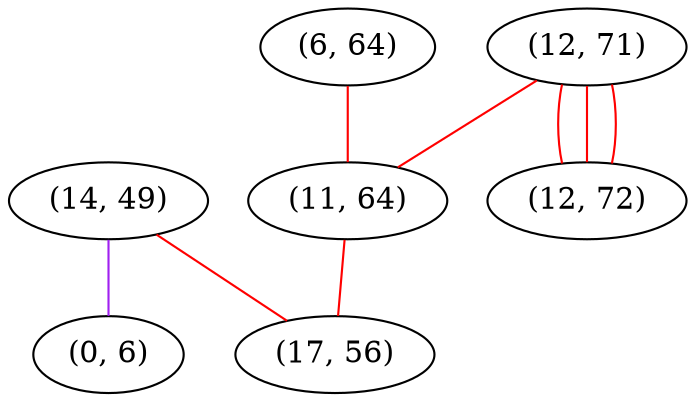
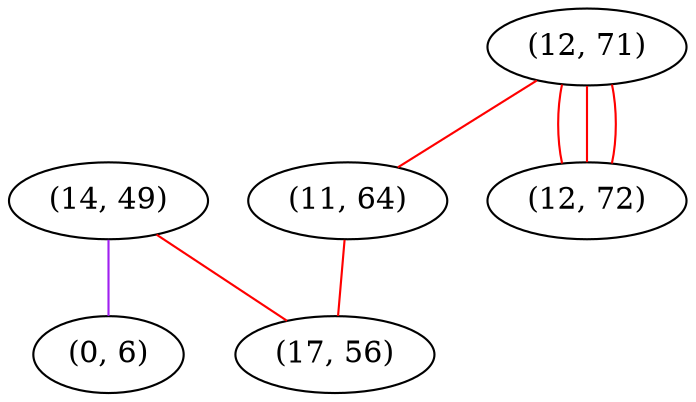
(348, 47) -> none
